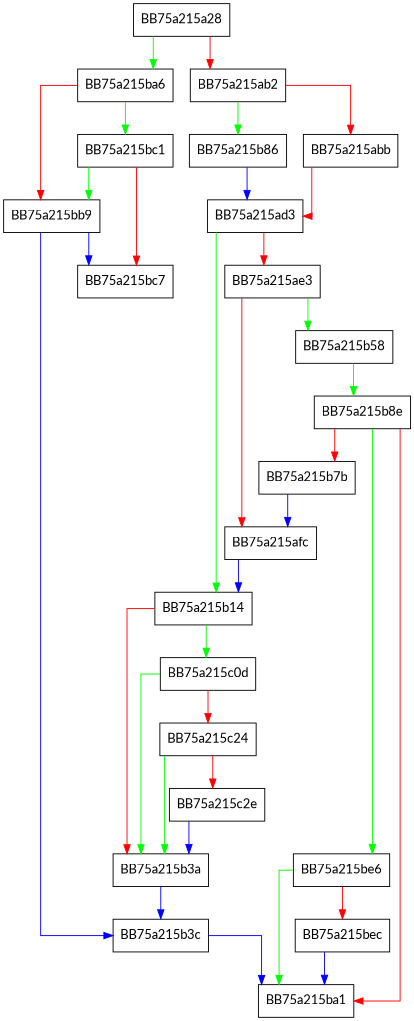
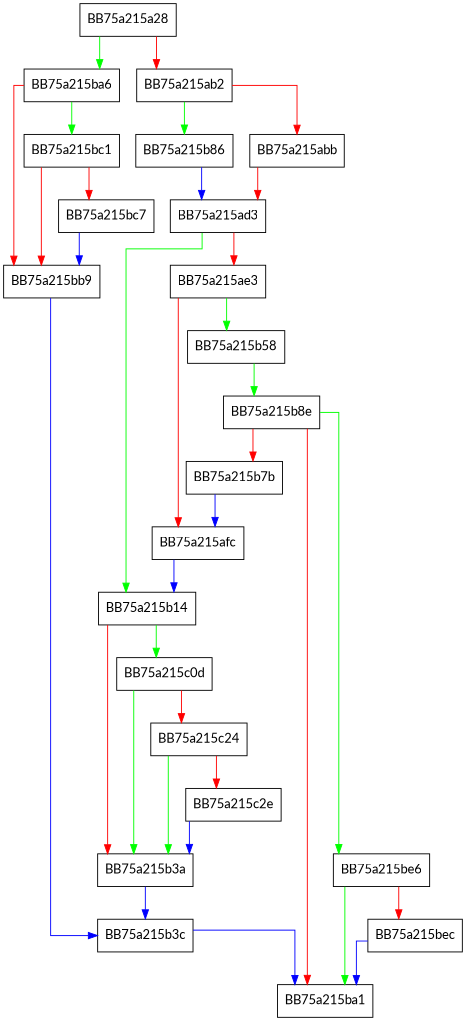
(89, 179) -> (41, 212)
(89, 244) -> (79, 244)
